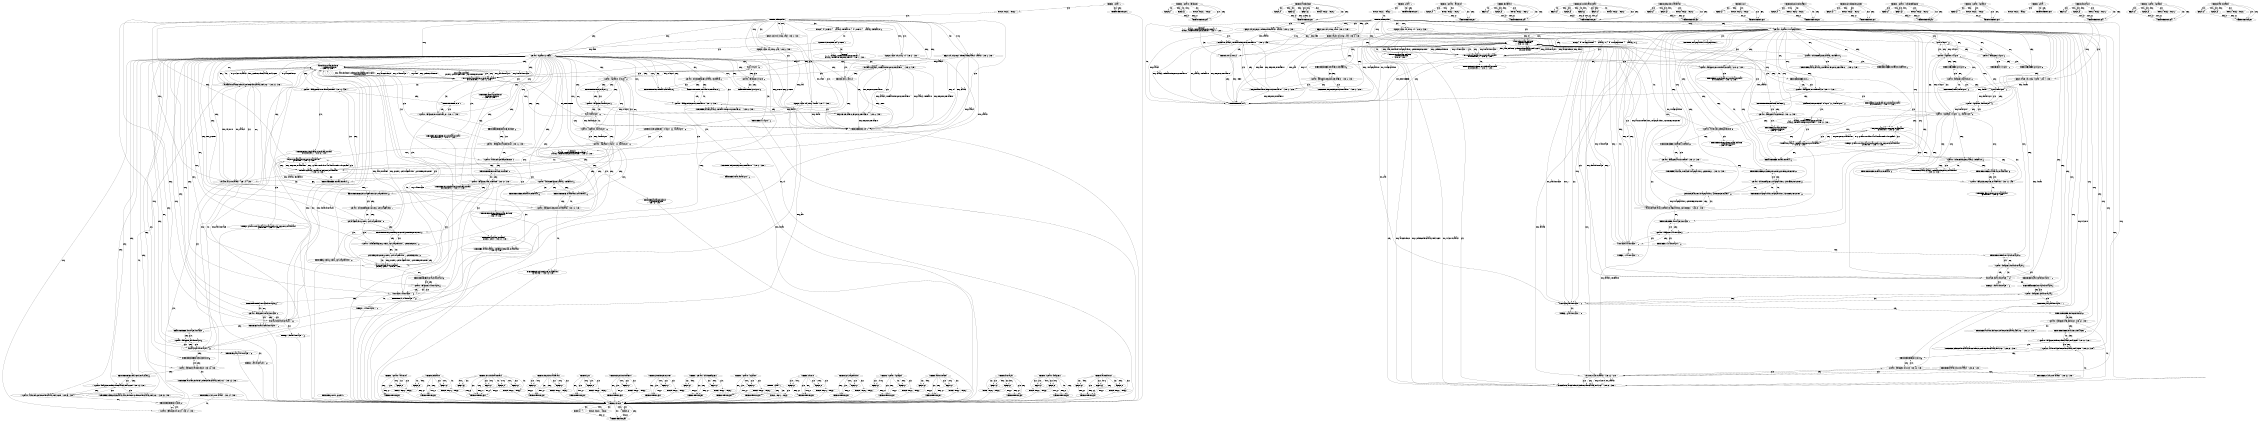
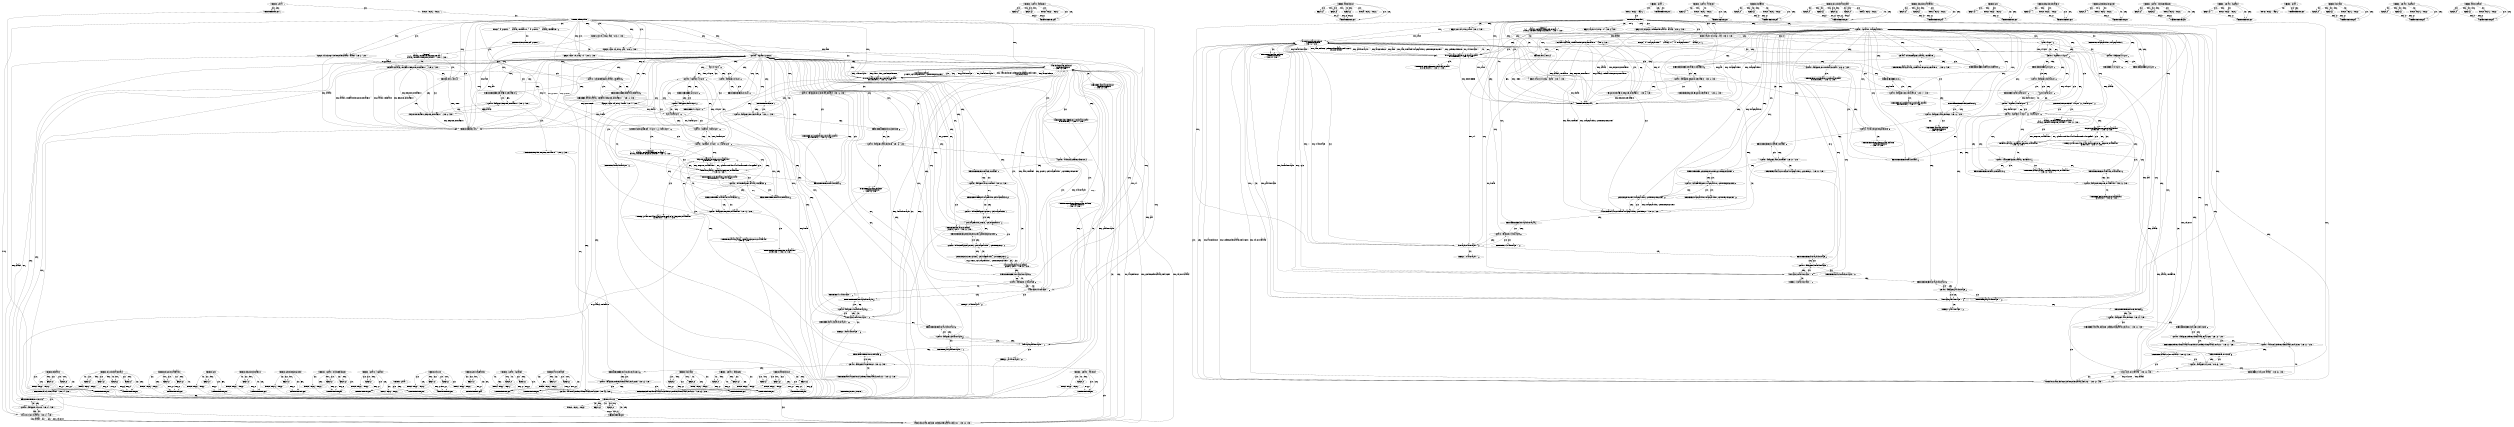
(168, 64) -> none
(1588, 227) -> (2178, 229)
(334, 260) -> none
(1752, 372) -> (2189, 359)
none -> (33, 411)
